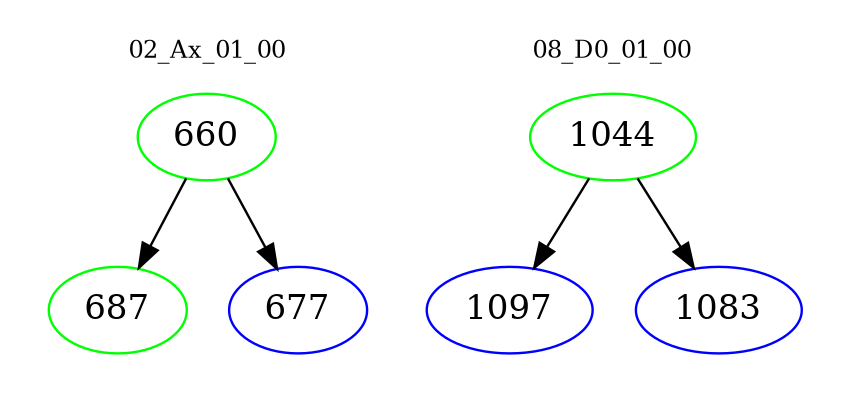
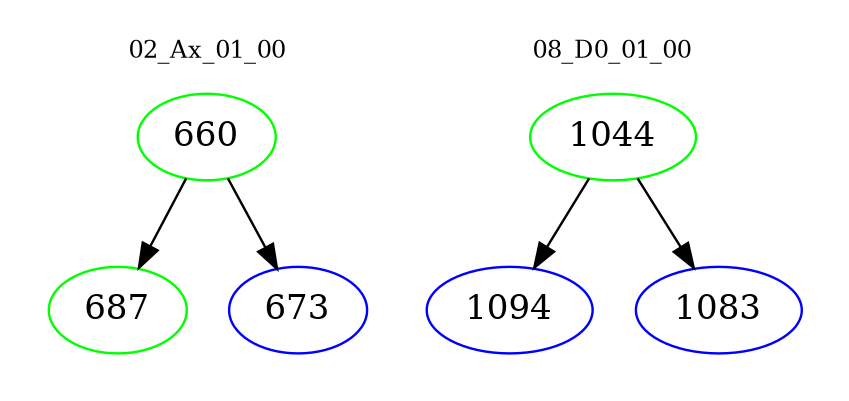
(298, 310) -> (298, 310)
(510, 310) -> (510, 310)
